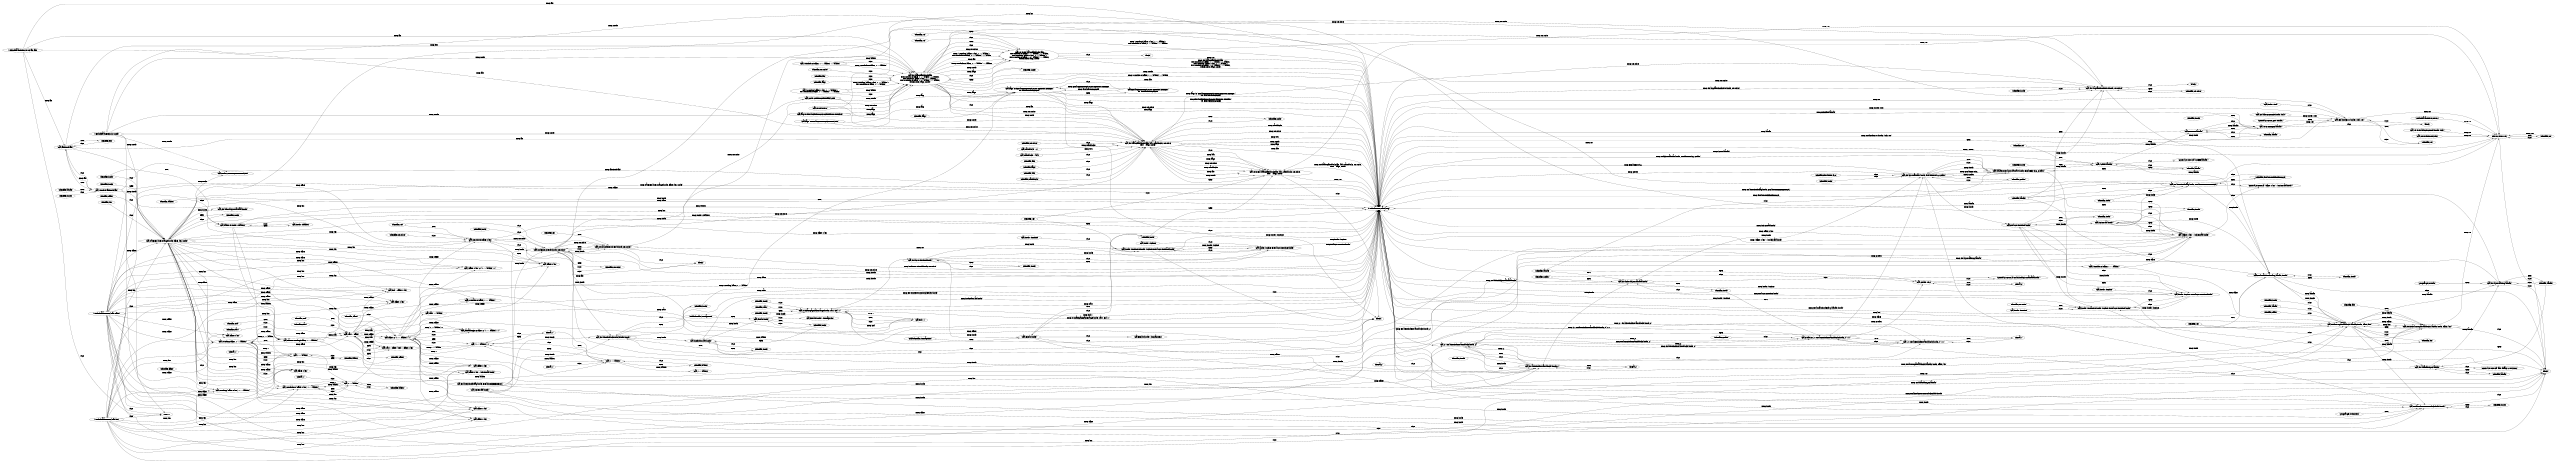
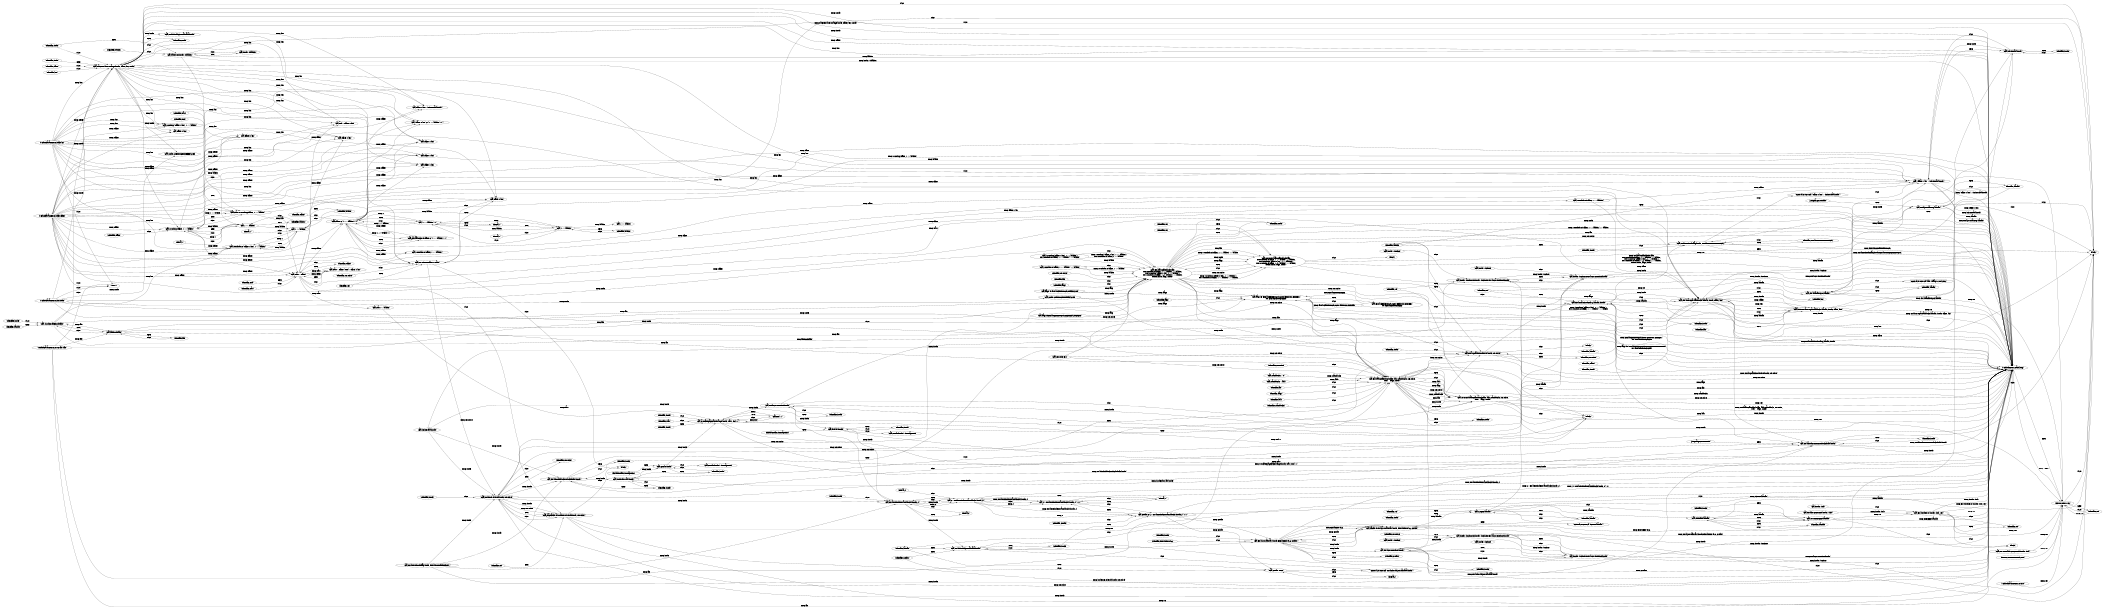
(820, 114) -> (1060, 316)
(2271, 121) -> none
(2427, 136) -> (2013, 558)
(2227, 210) -> (1876, 198)
(2241, 222) -> (1650, 279)
(480, 240) -> (427, 263)
(613, 247) -> (564, 515)
(671, 314) -> (532, 407)
(1395, 326) -> (1536, 483)
(198, 353) -> (145, 293)
(1012, 365) -> (695, 502)
